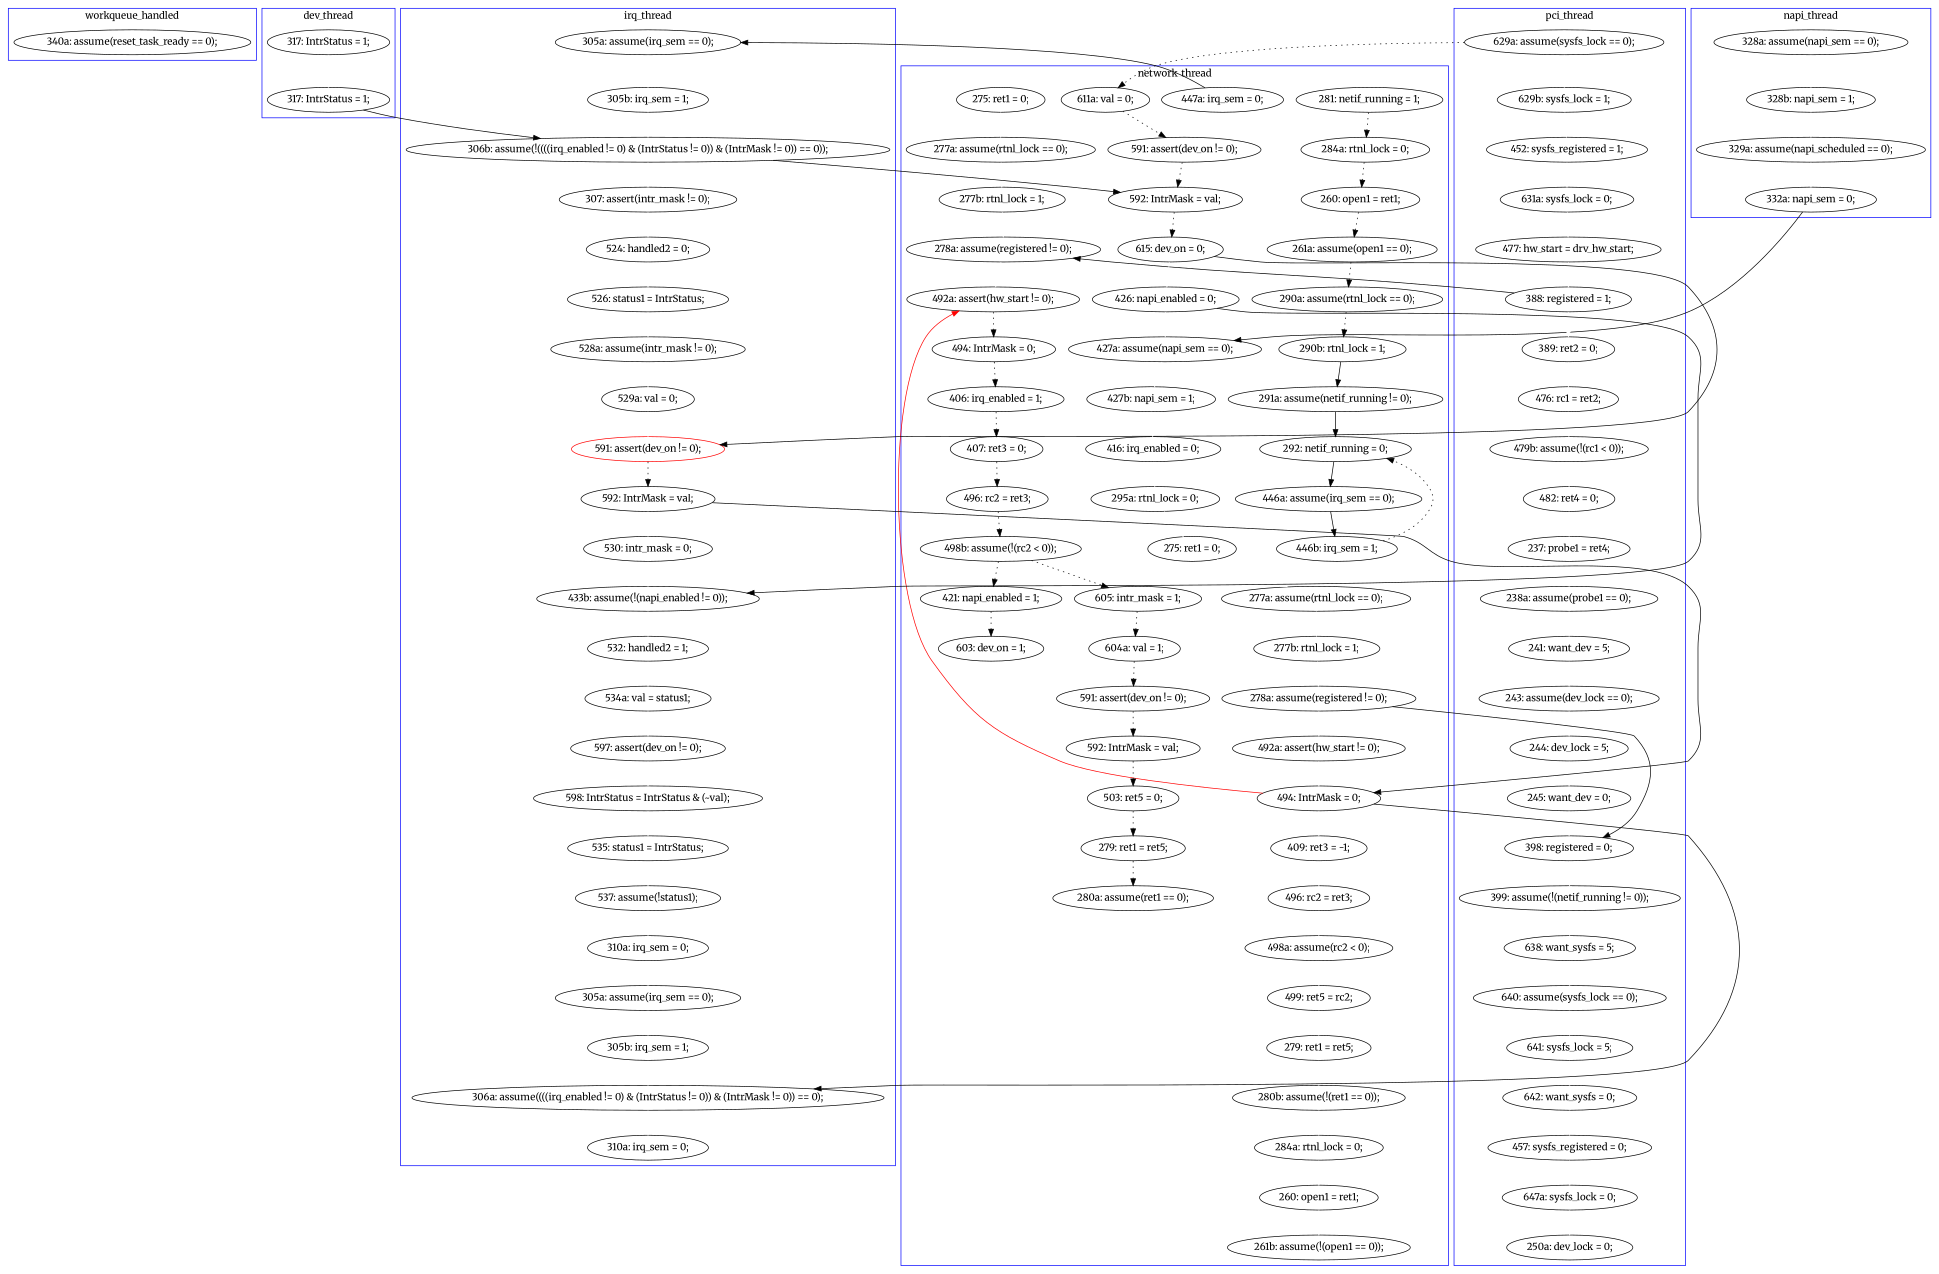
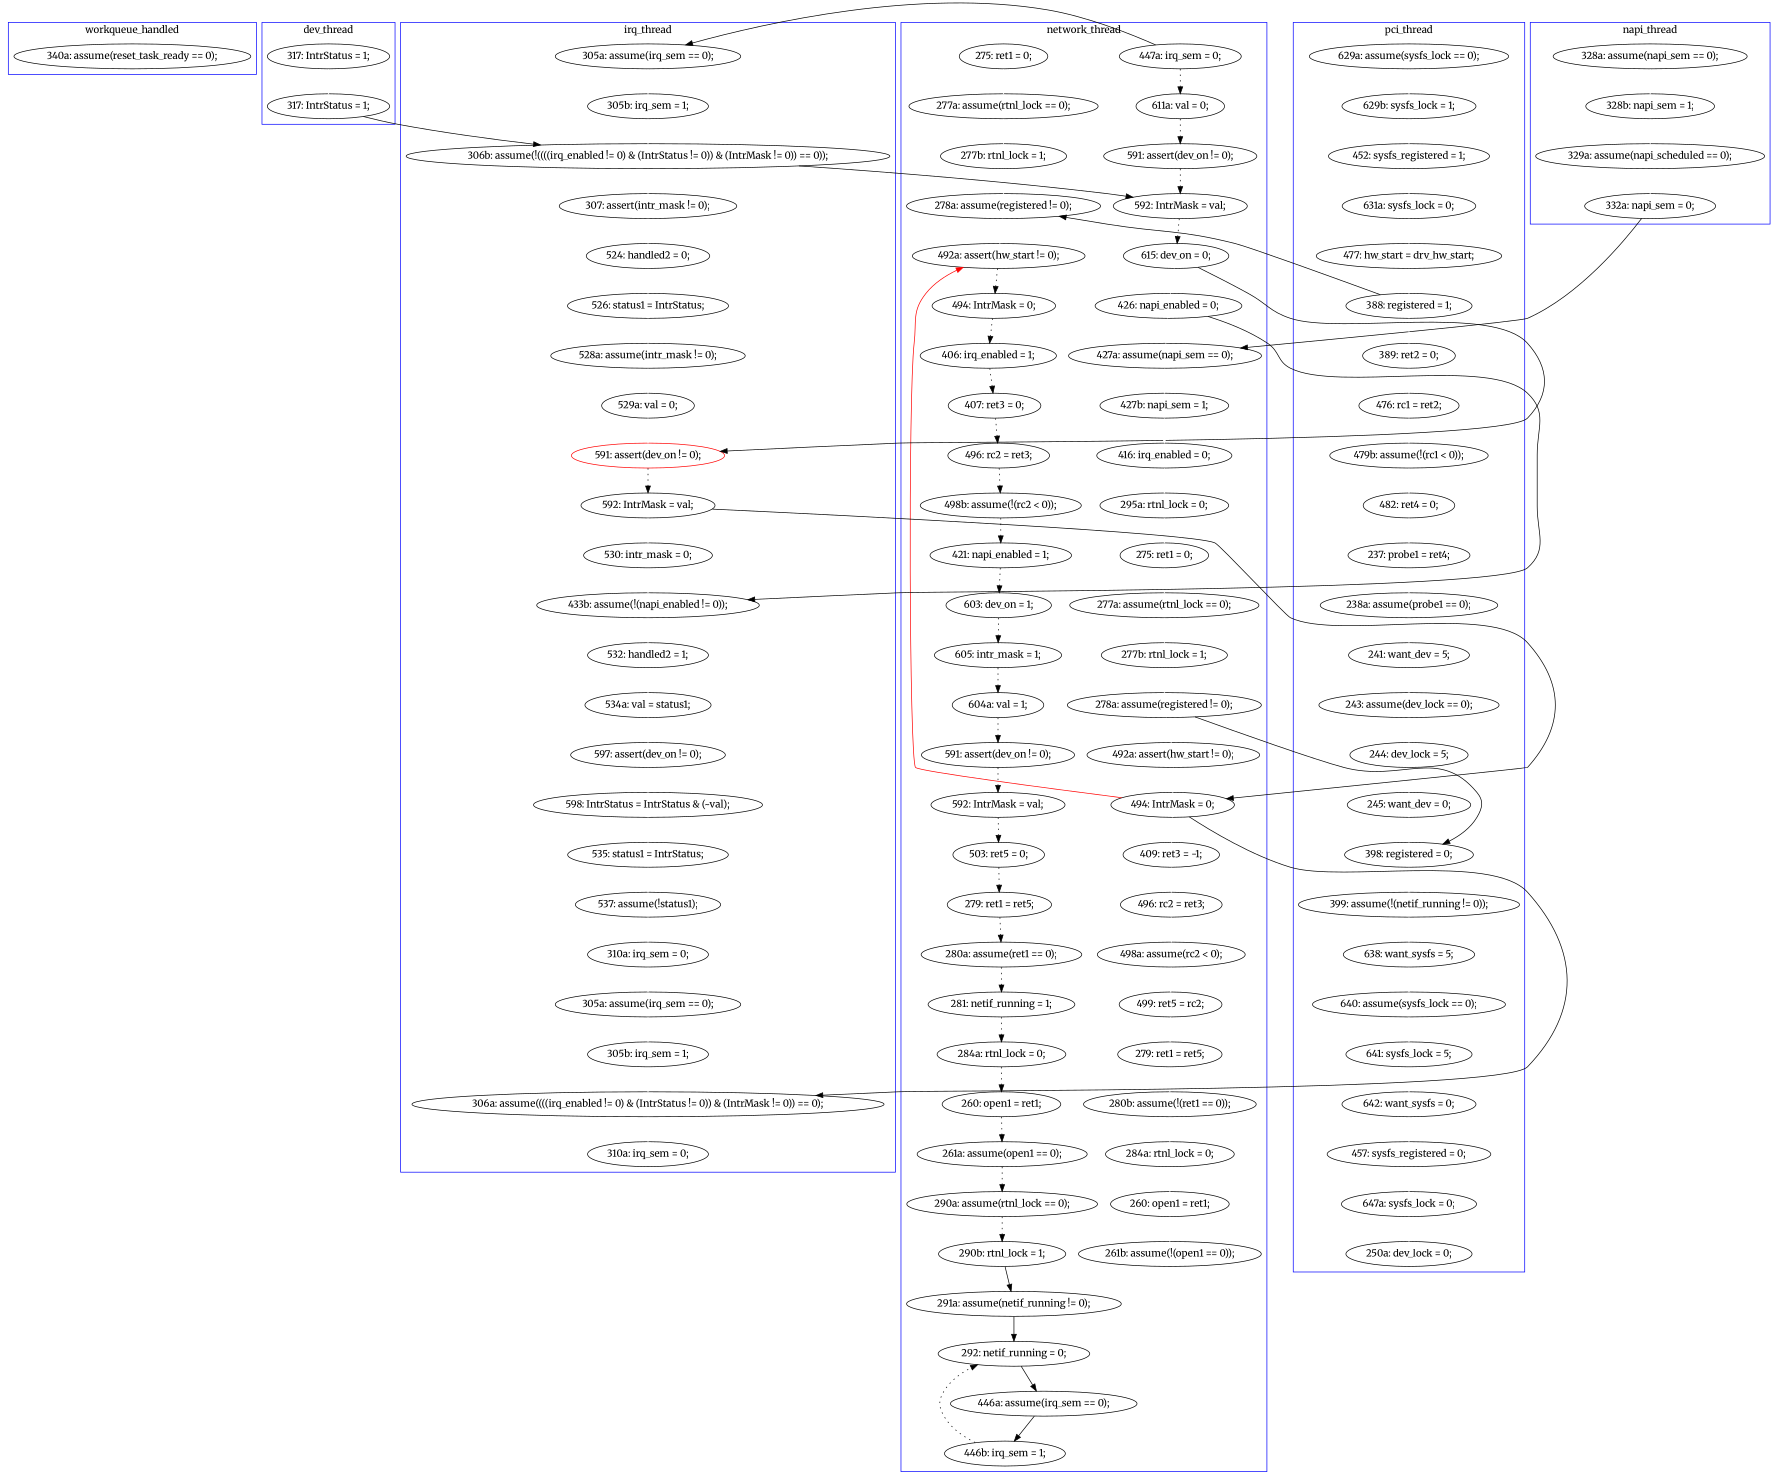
(1291, 48) -> (1180, 78)
(1067, 573) -> (998, 627)
none -> (1001, 976)
